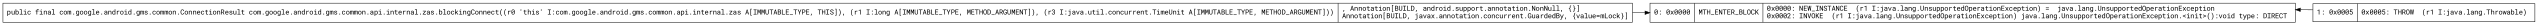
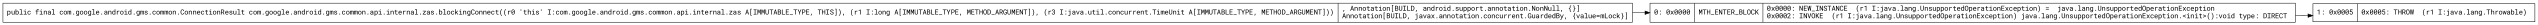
(2307, 10) -> (2302, 16)
